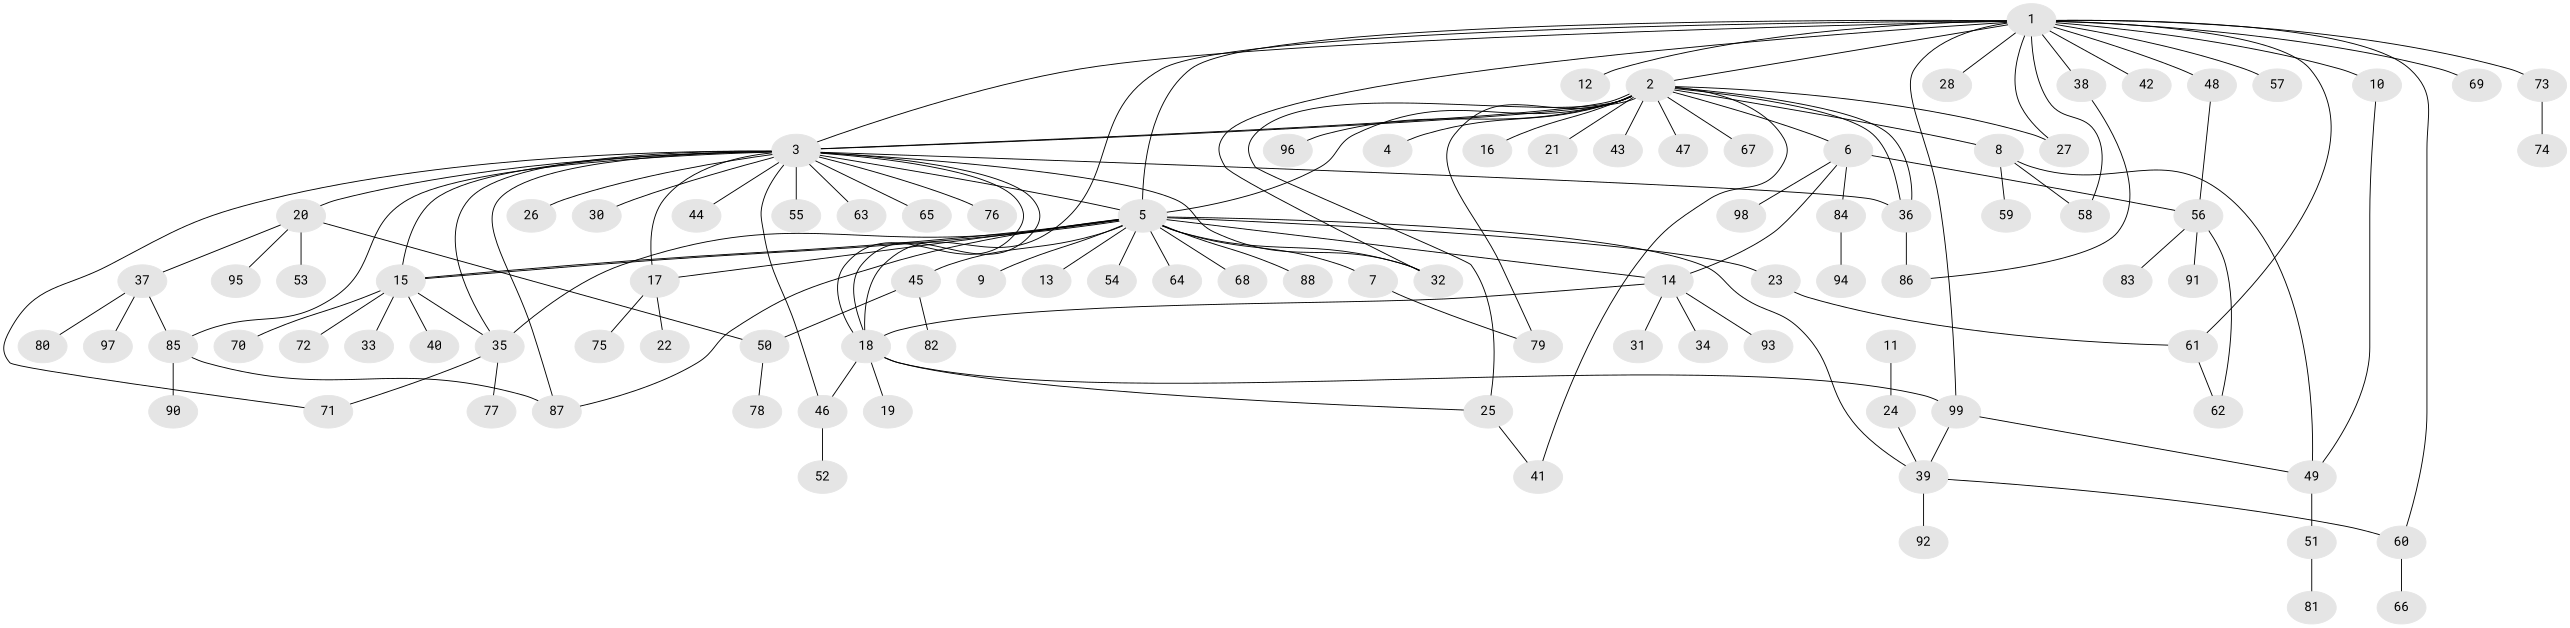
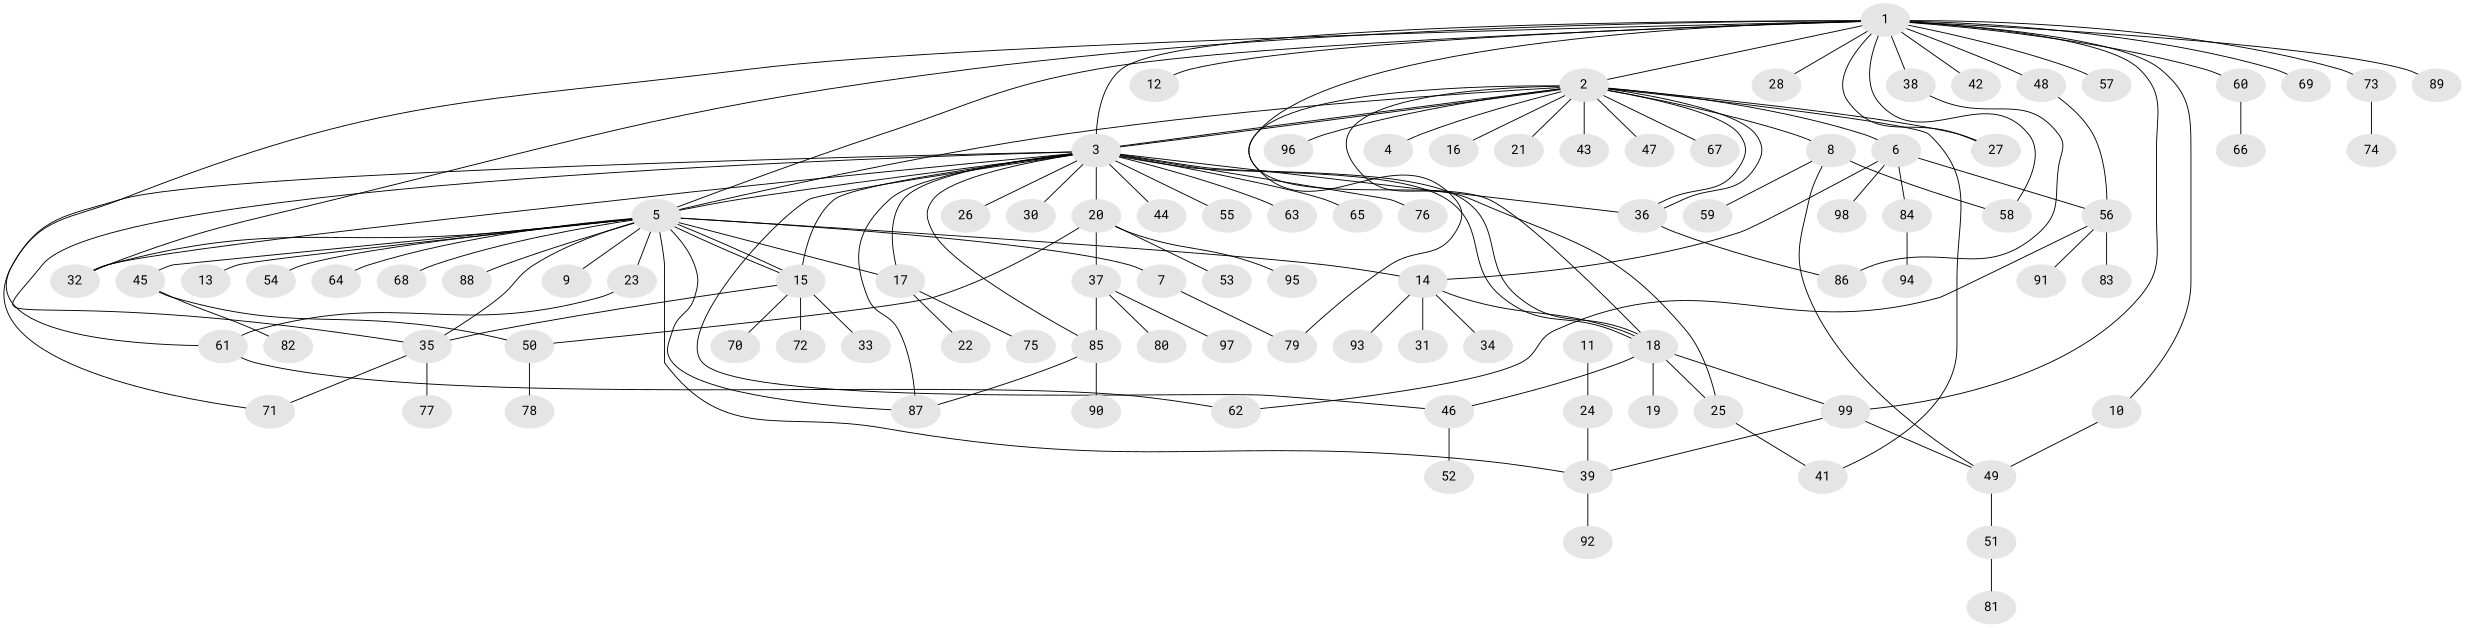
none -> (2437, 85)
(434, 346) -> none
(2165, 499) -> none
